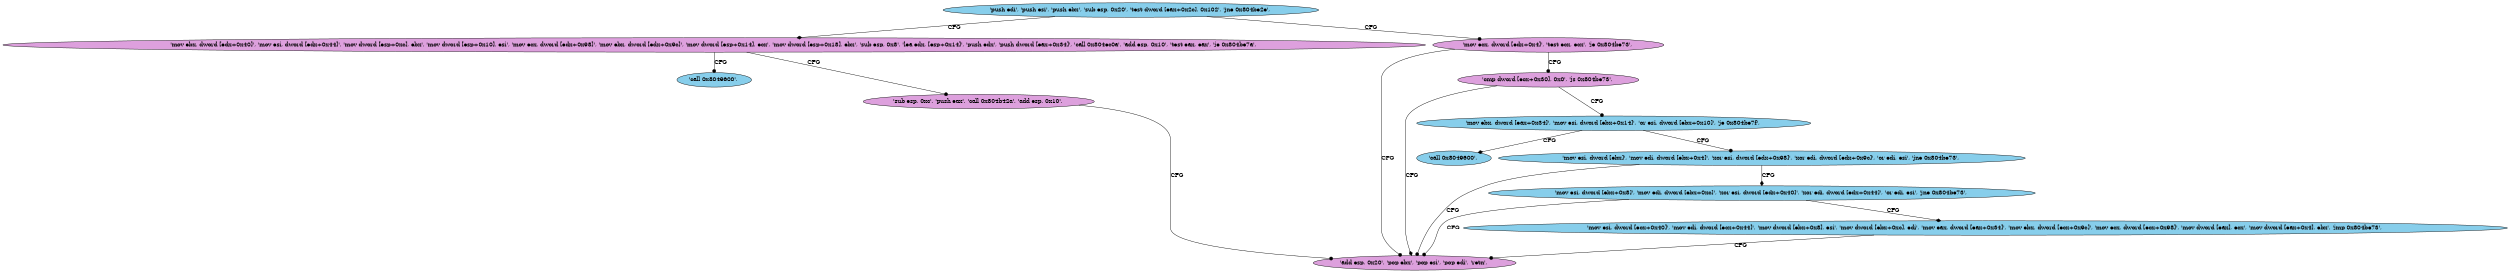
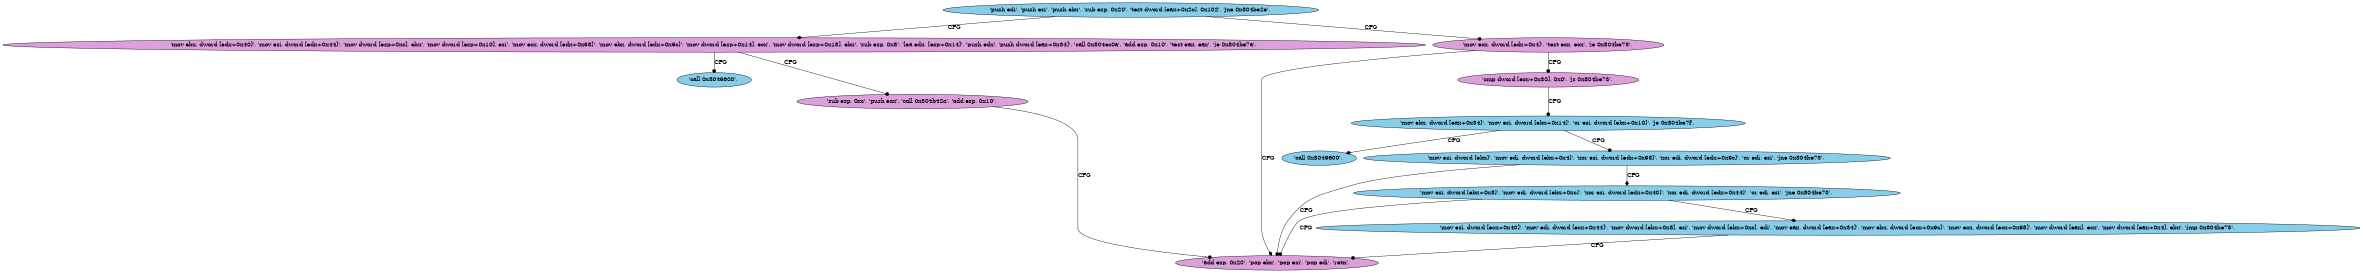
(1381, 128) -> (1281, 72)
(1405, 136) -> none
